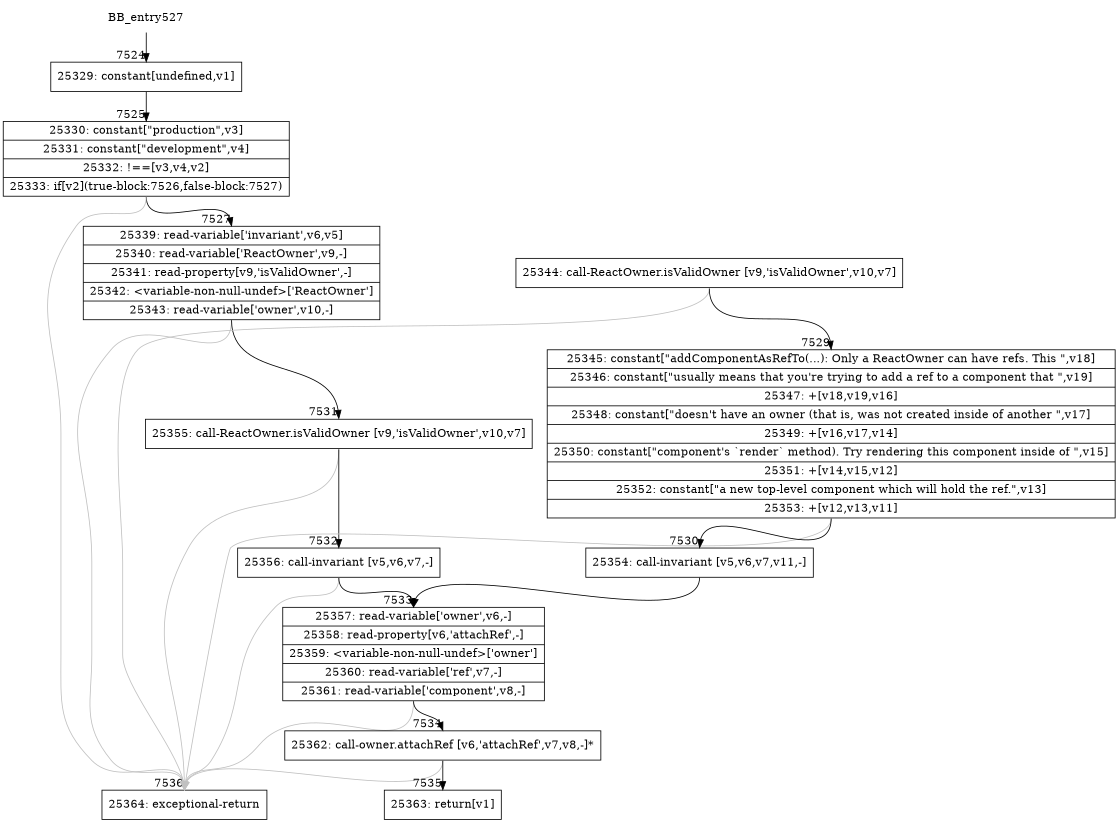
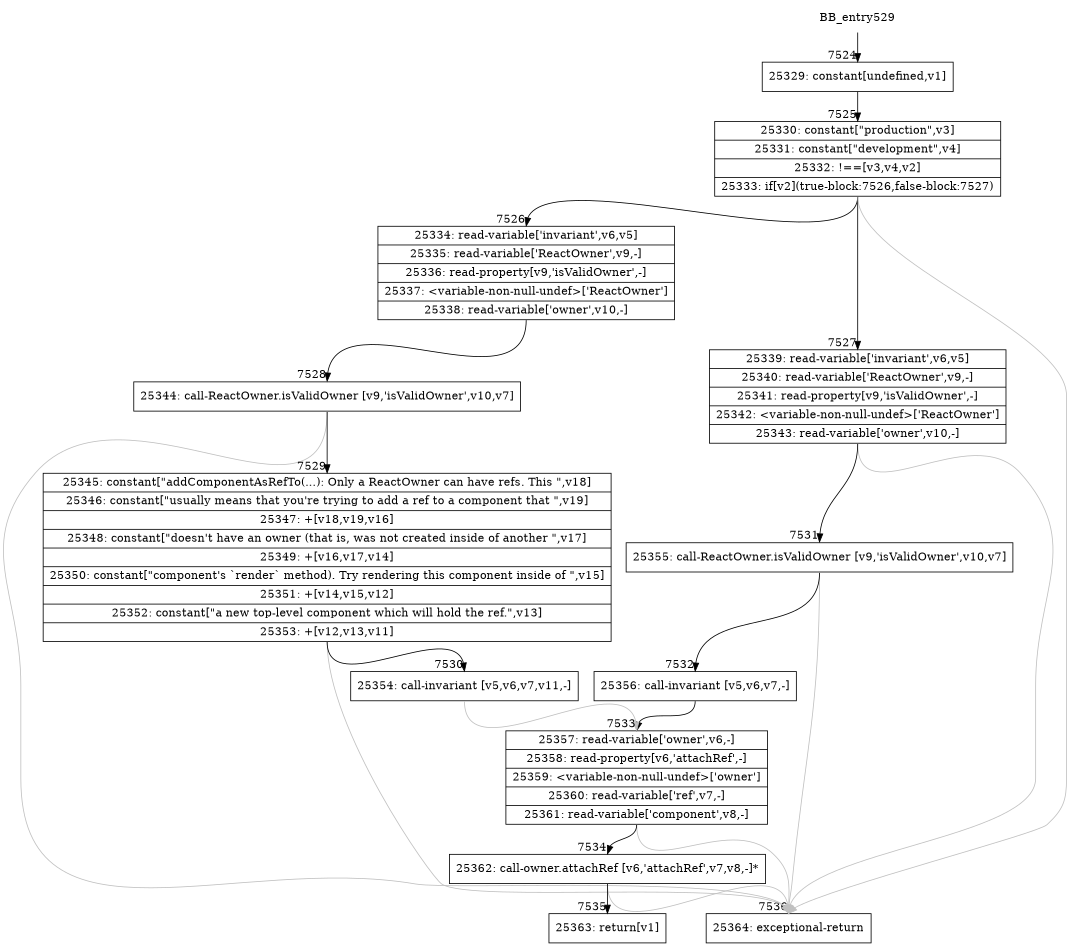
(146, 18) -> (858, 18)
none -> (526, 273)
(560, 593) -> (547, 717)
(244, 661) -> none
